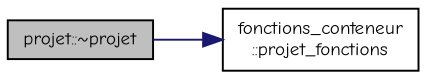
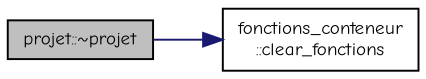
(321, 40) -> (321, 40)
